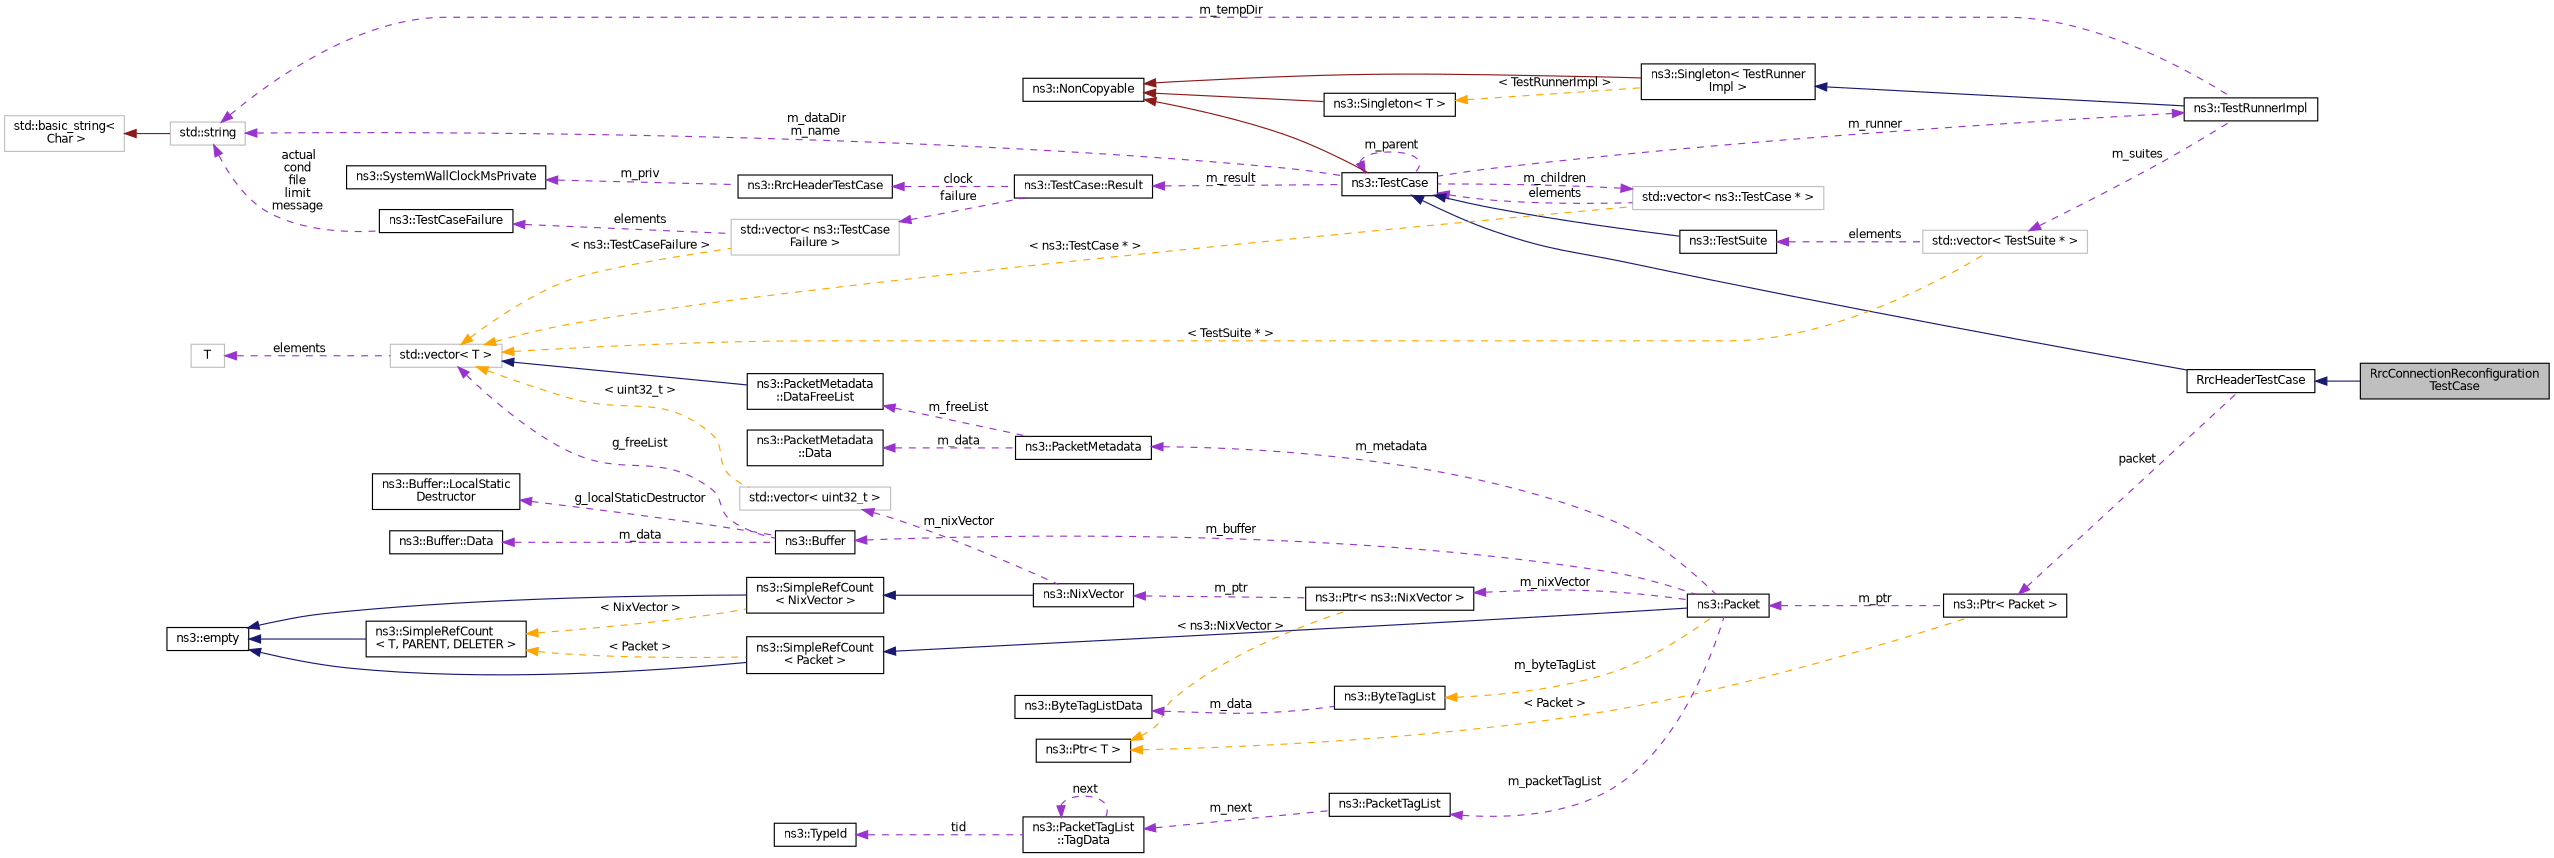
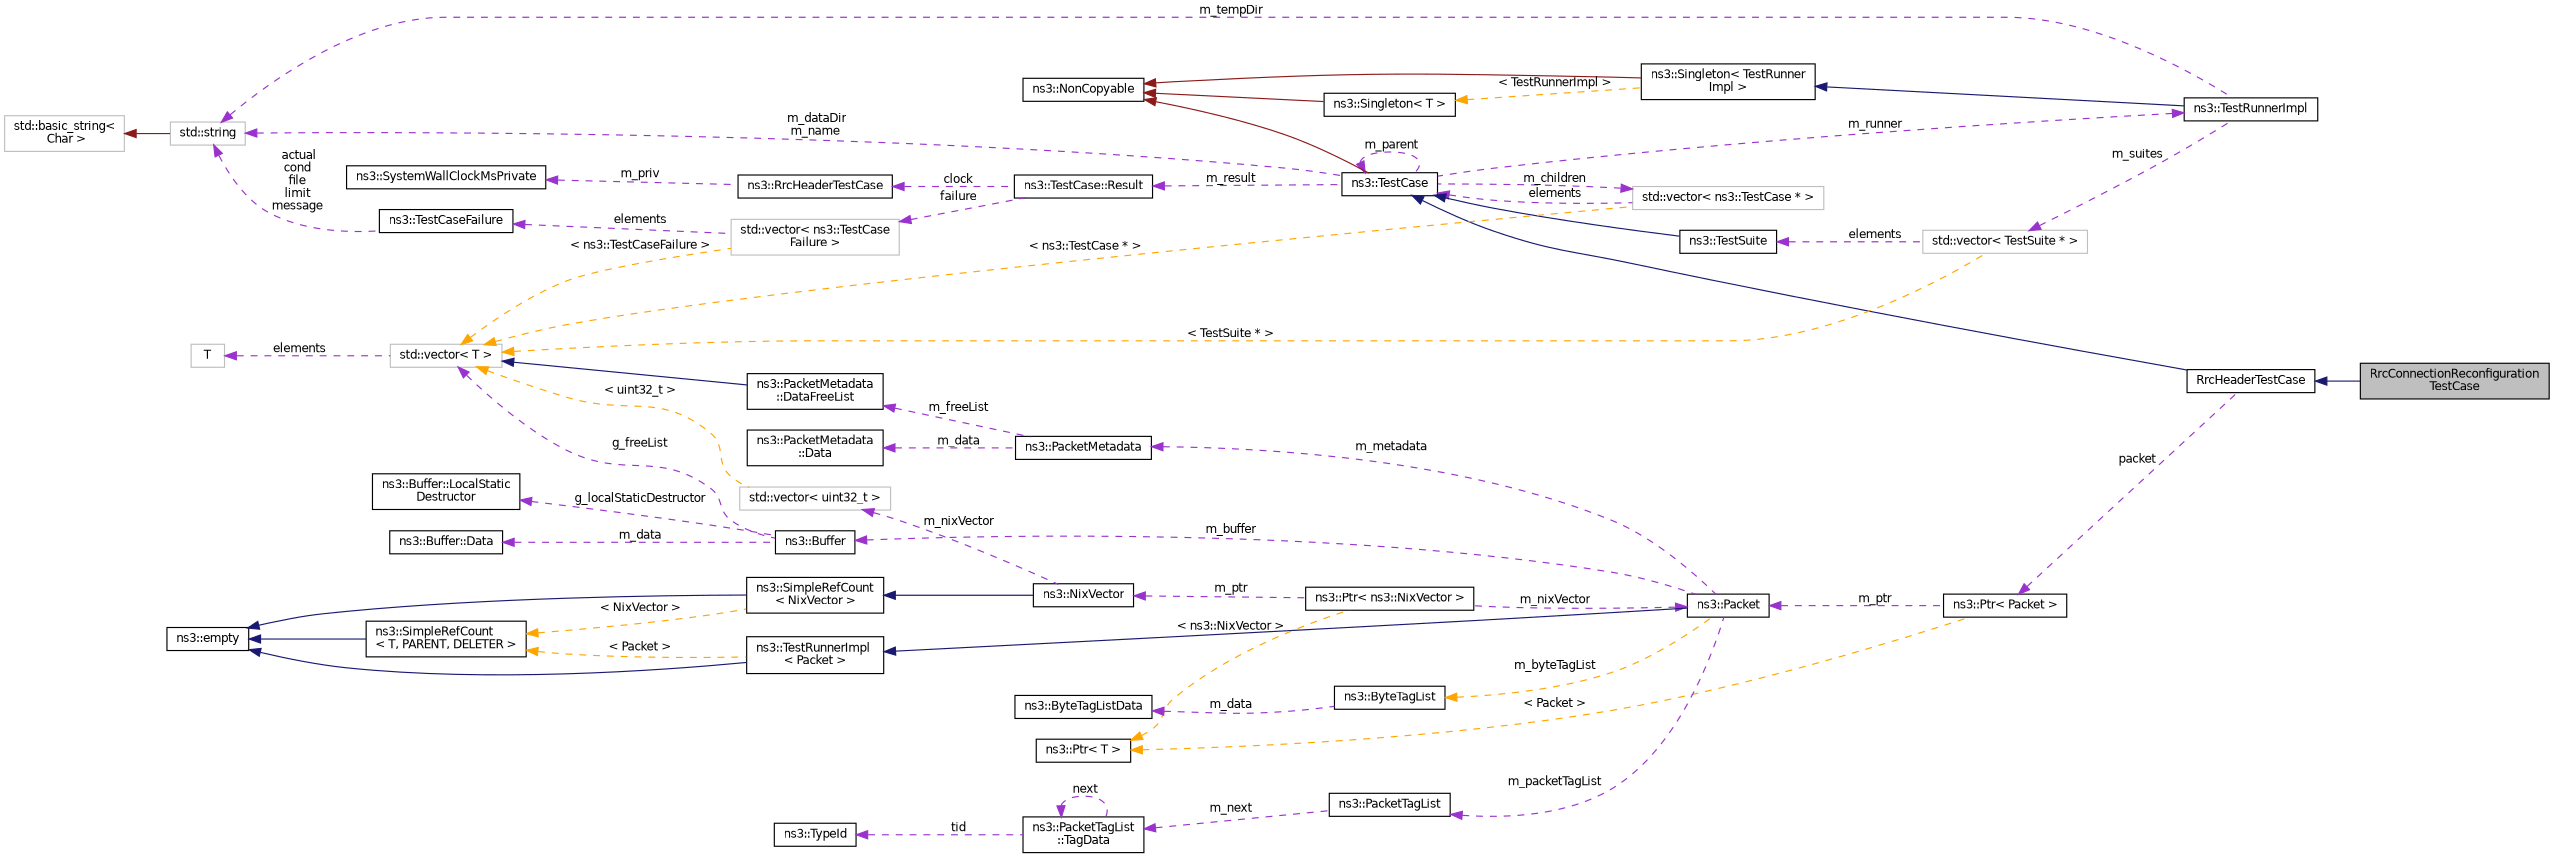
(1587, 591) -> (1565, 608)
(815, 655) -> (815, 655)
